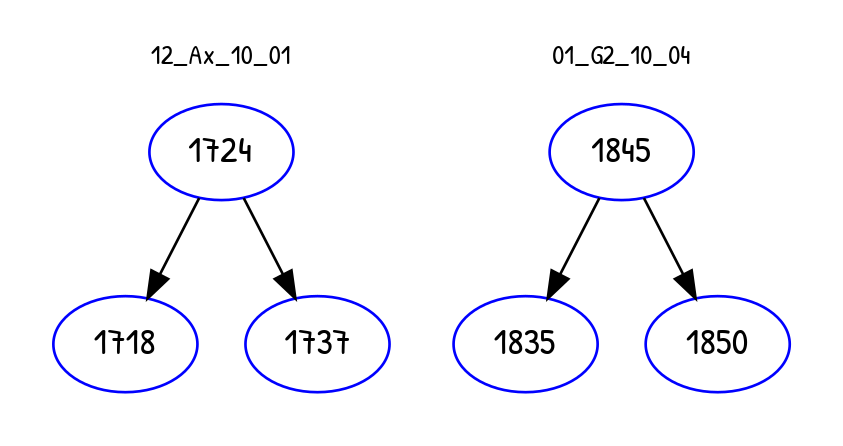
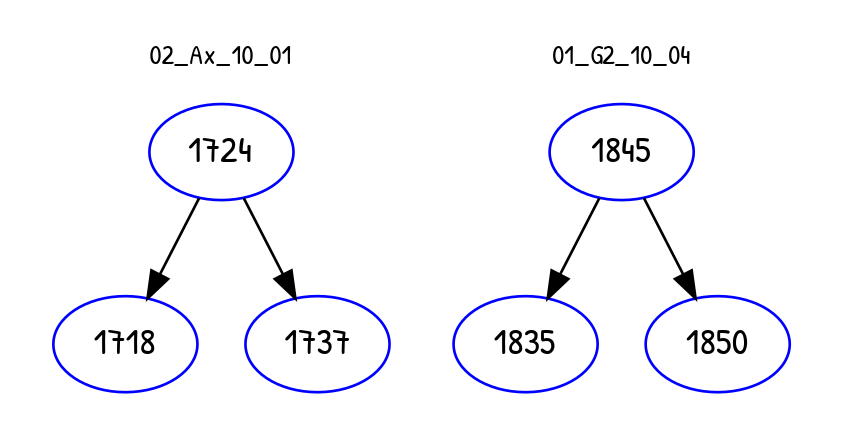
(221, 57) -> (221, 57)
